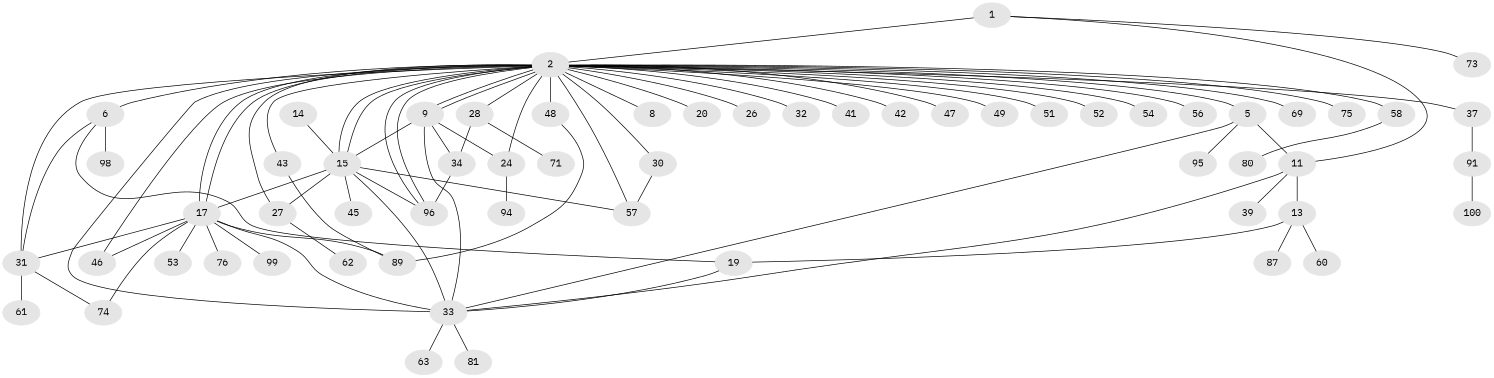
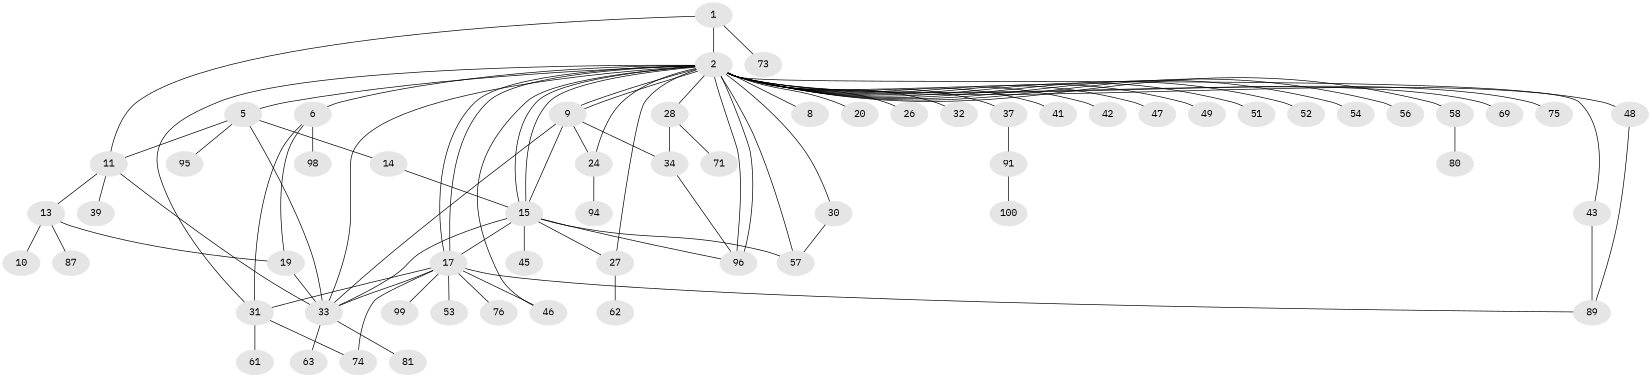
none -> (319, 140)
(1322, 263) -> (21, 263)
